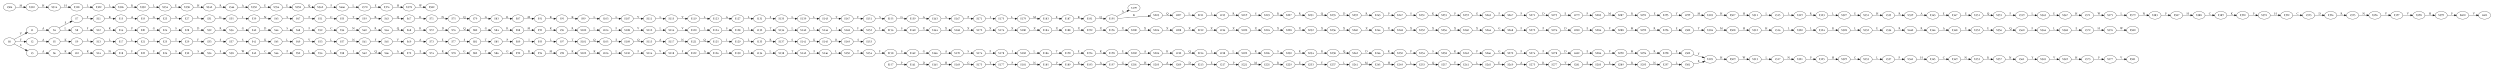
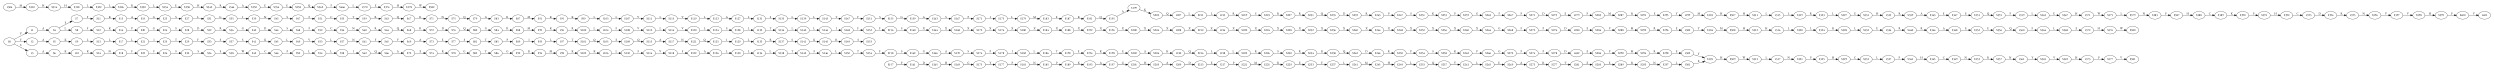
(1133, 17) -> (1144, 11)
